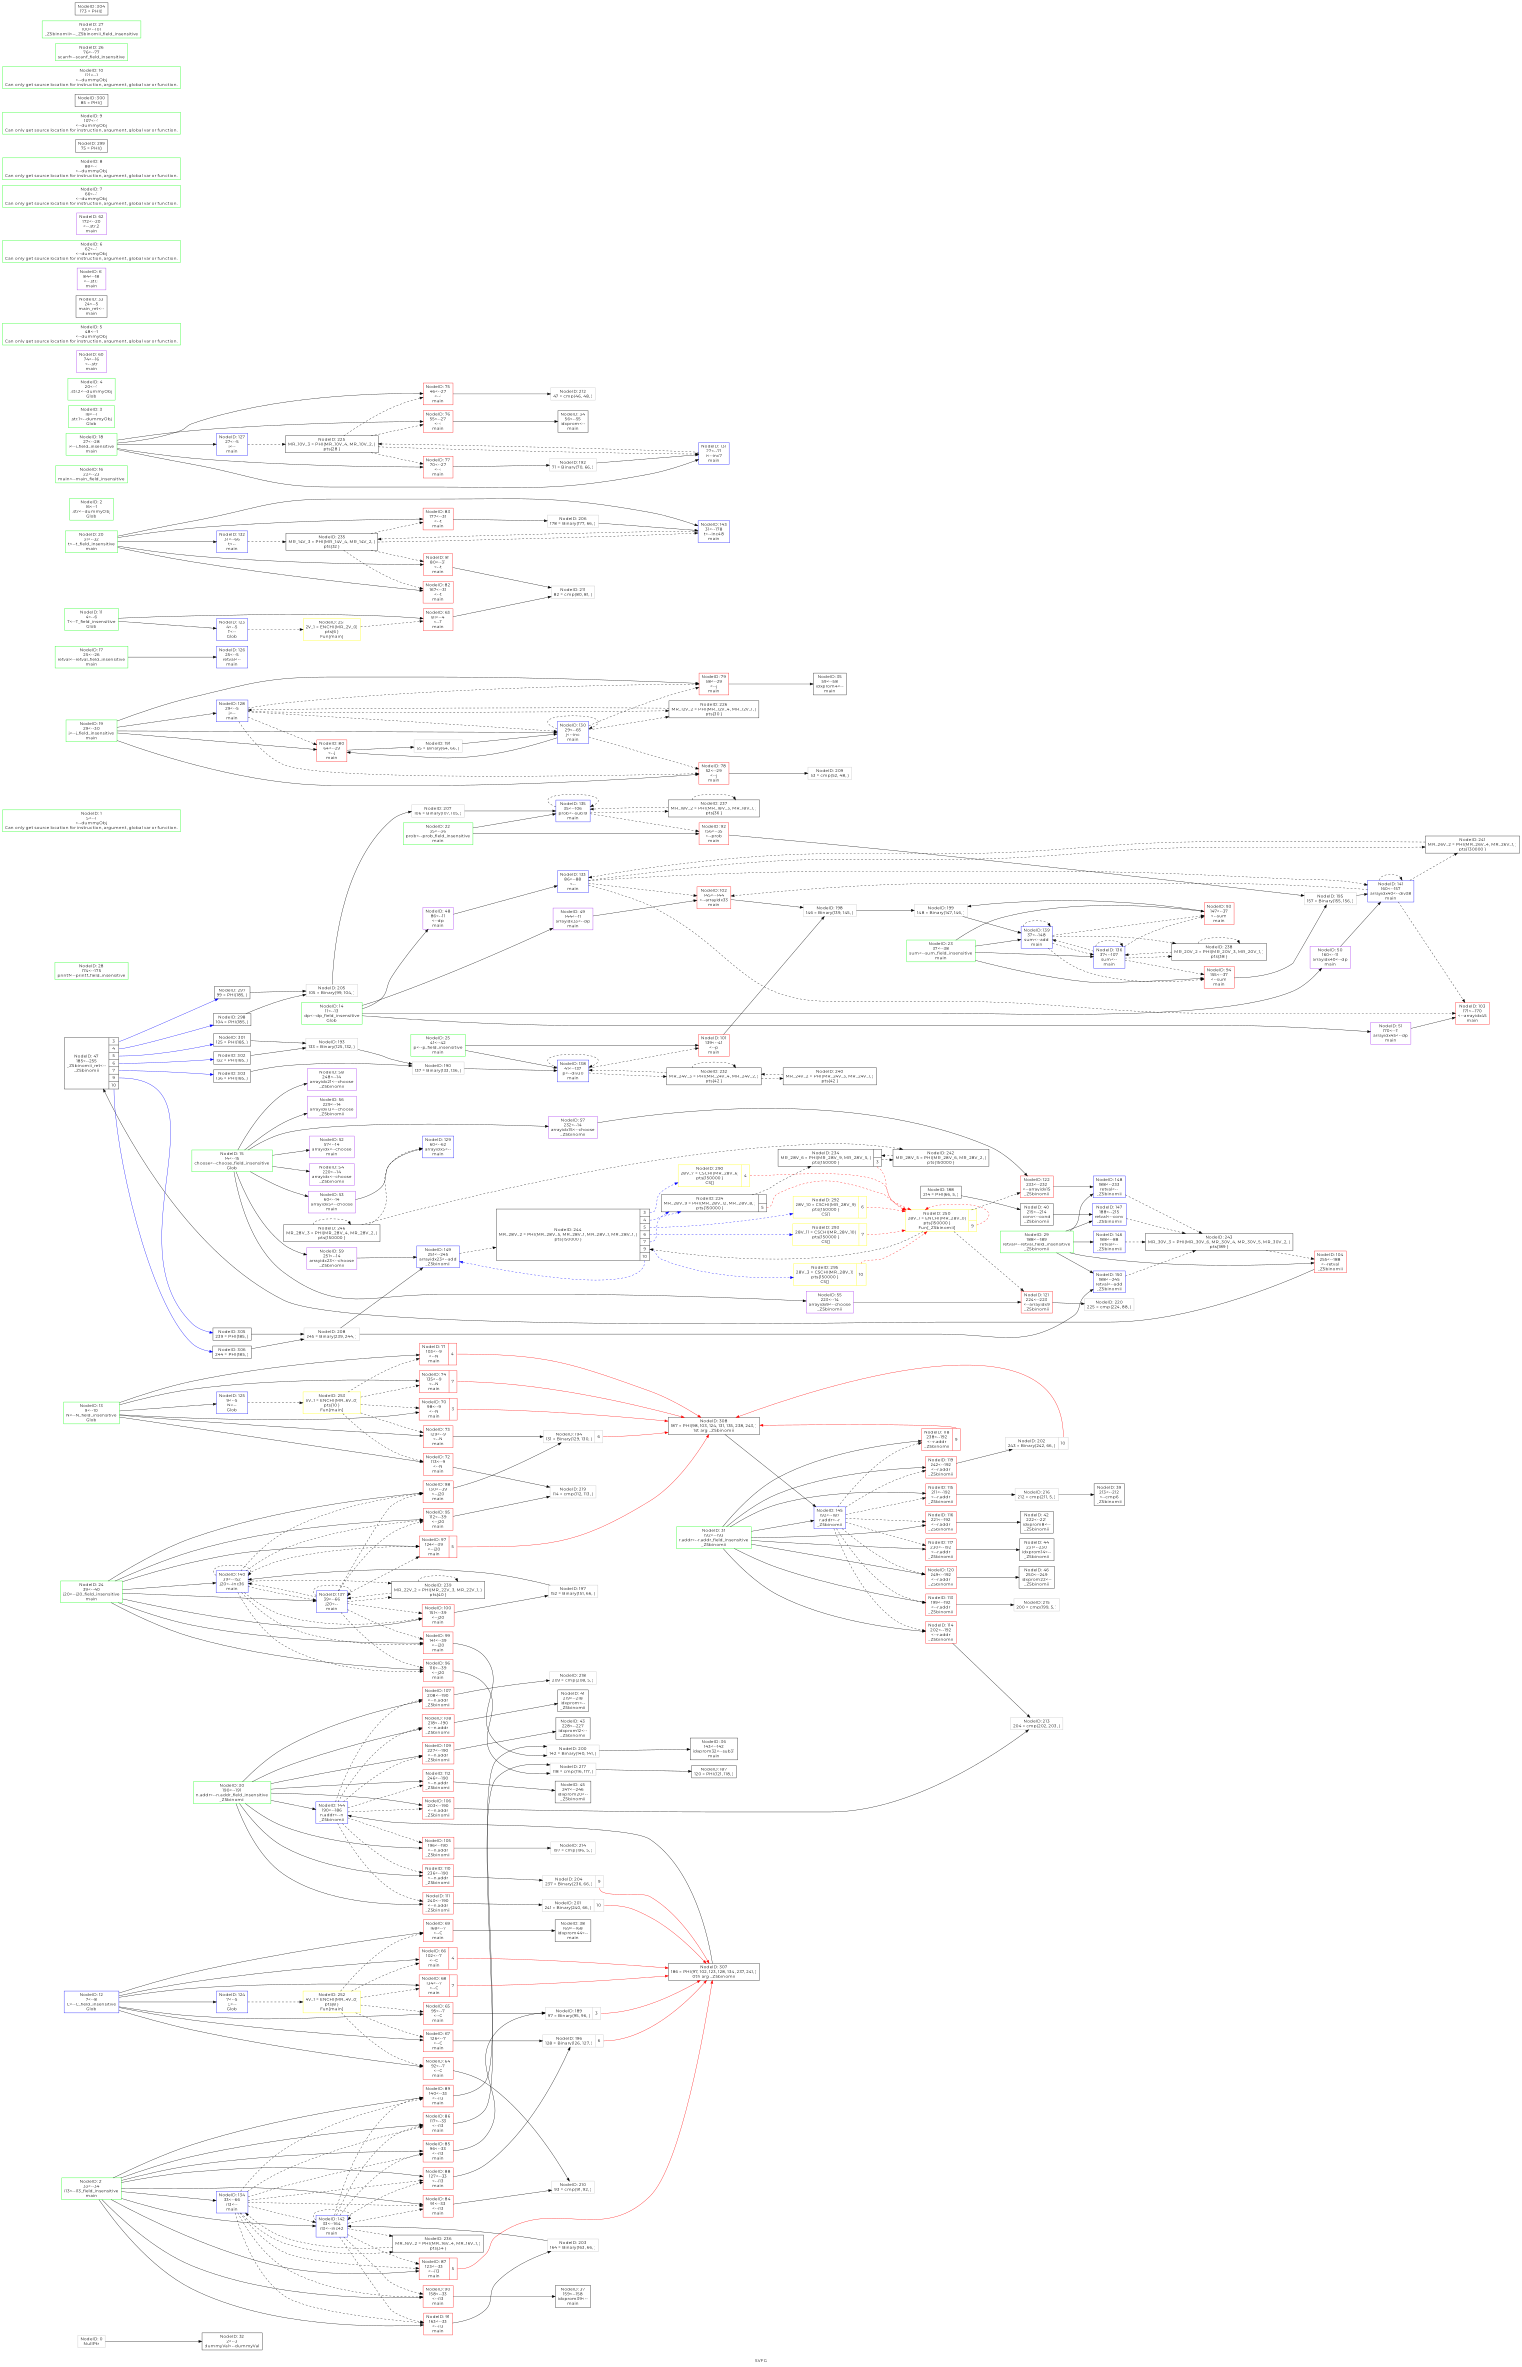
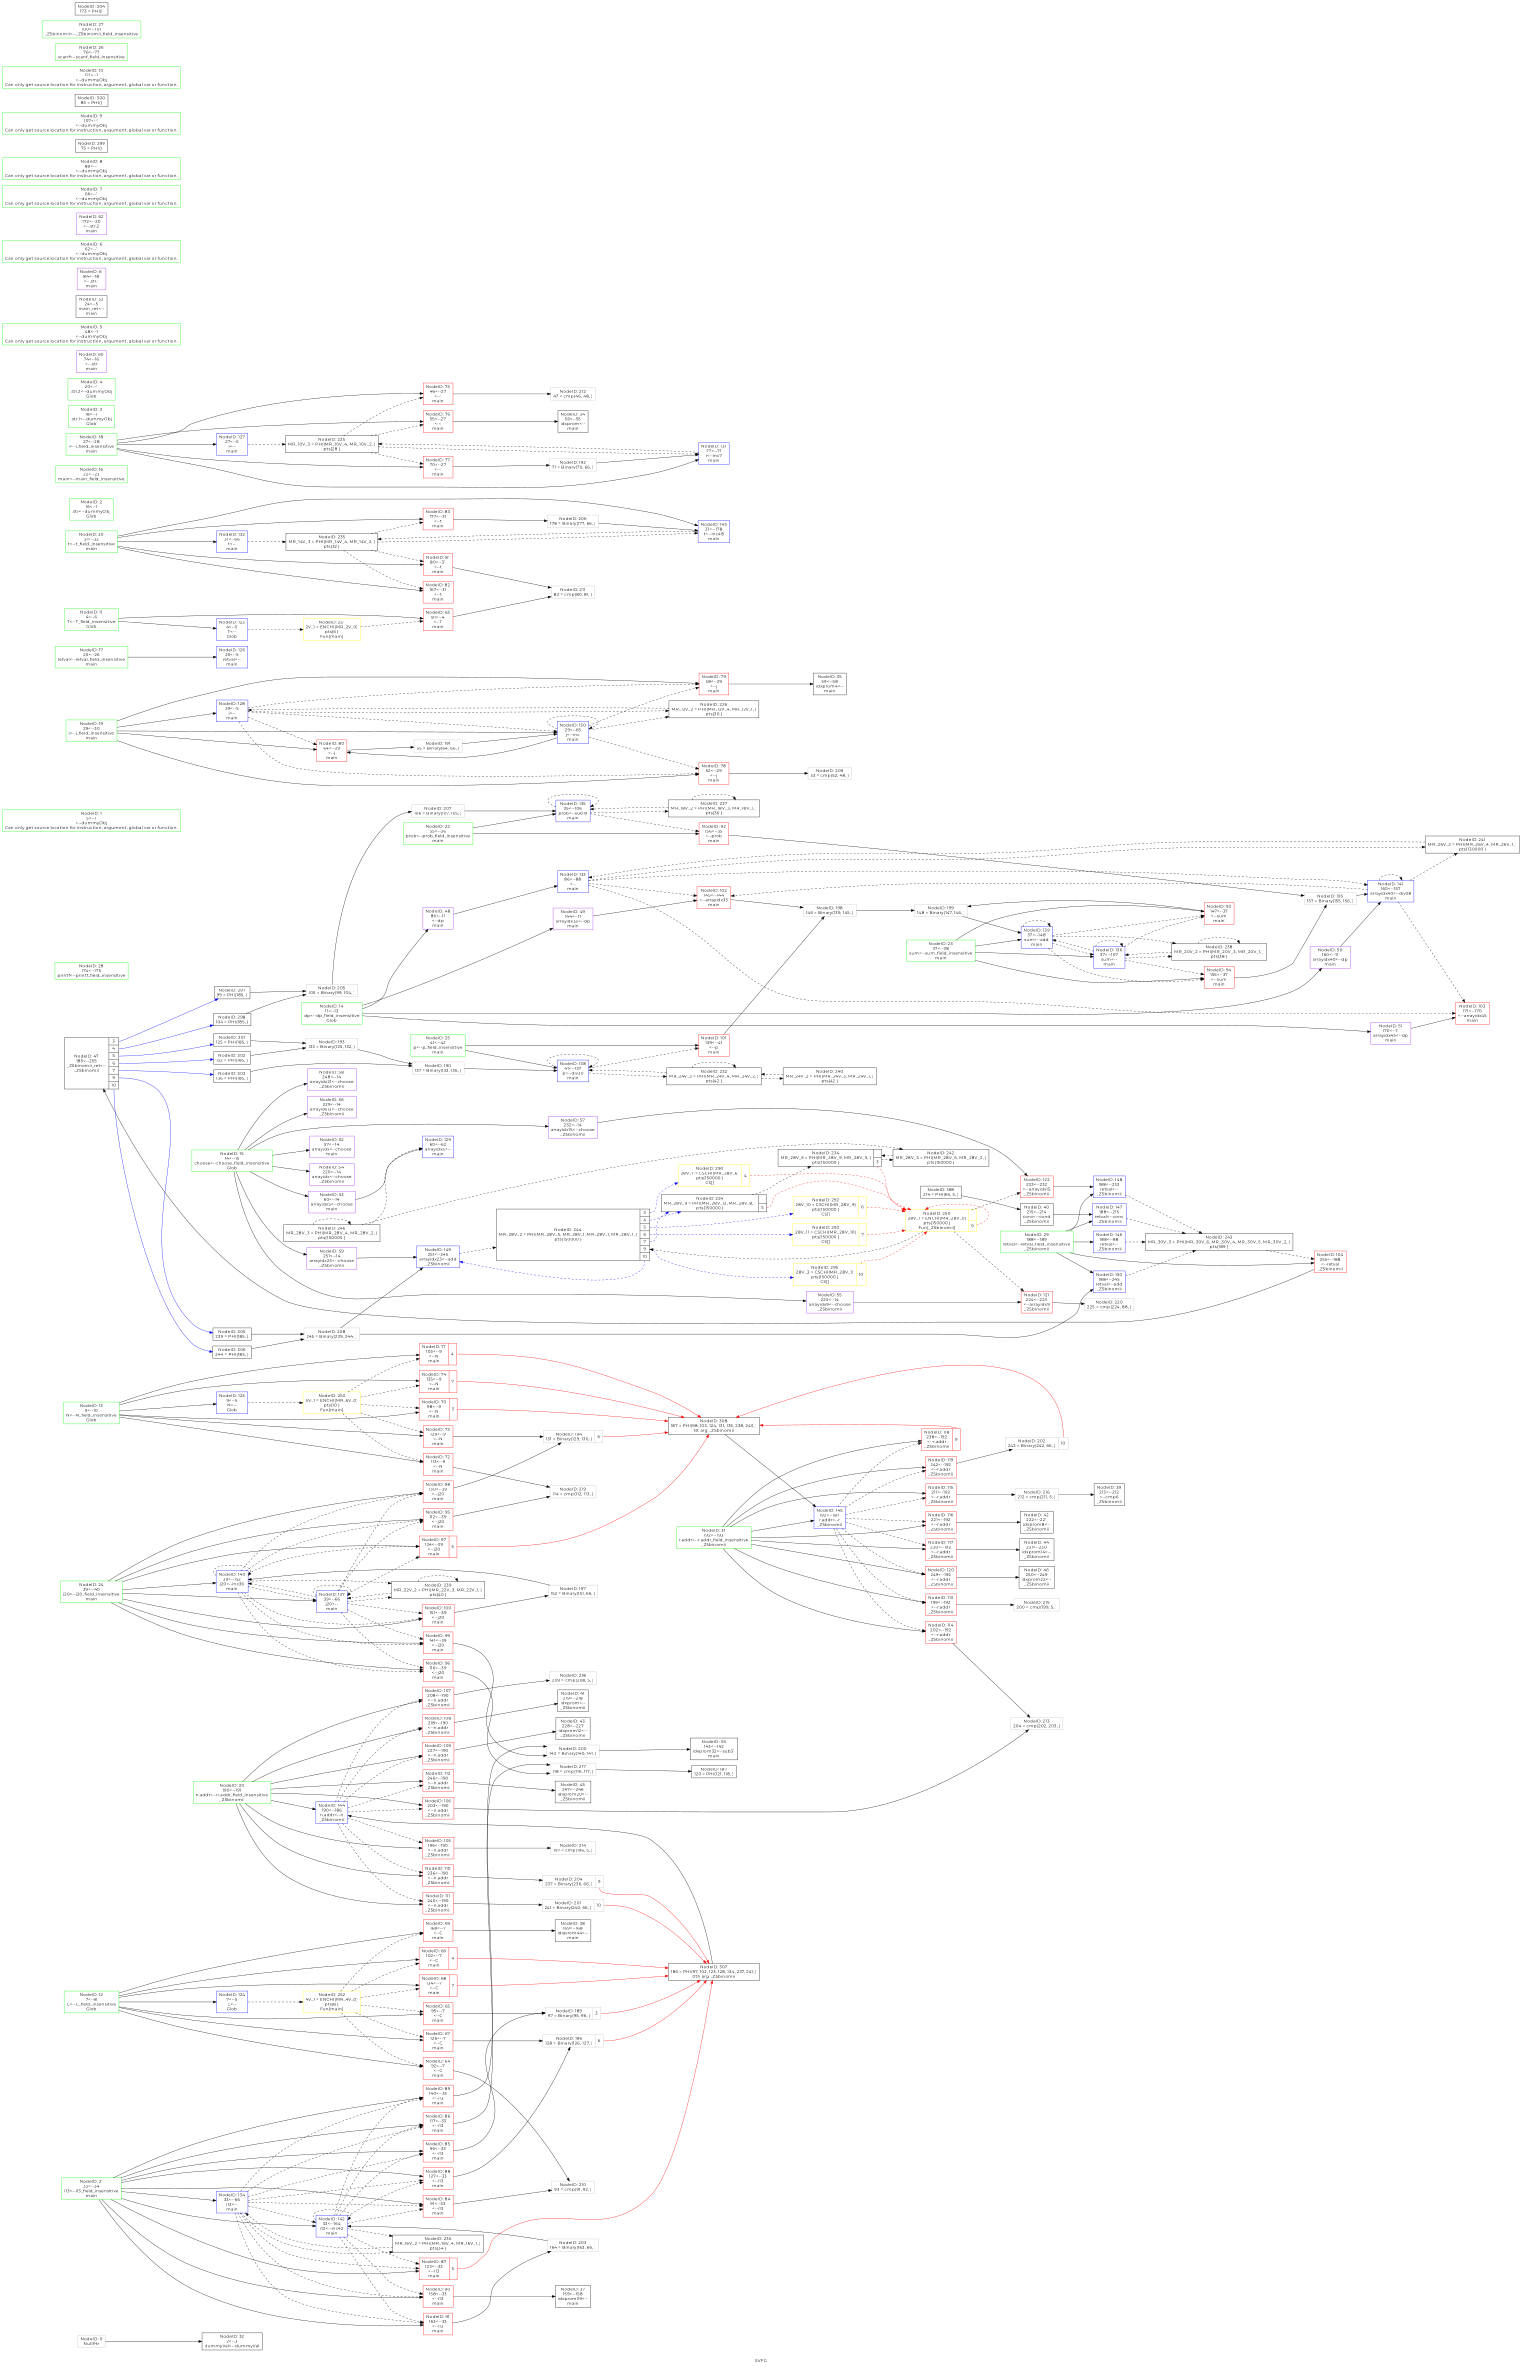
(92, 2002) -> (92, 2002)
